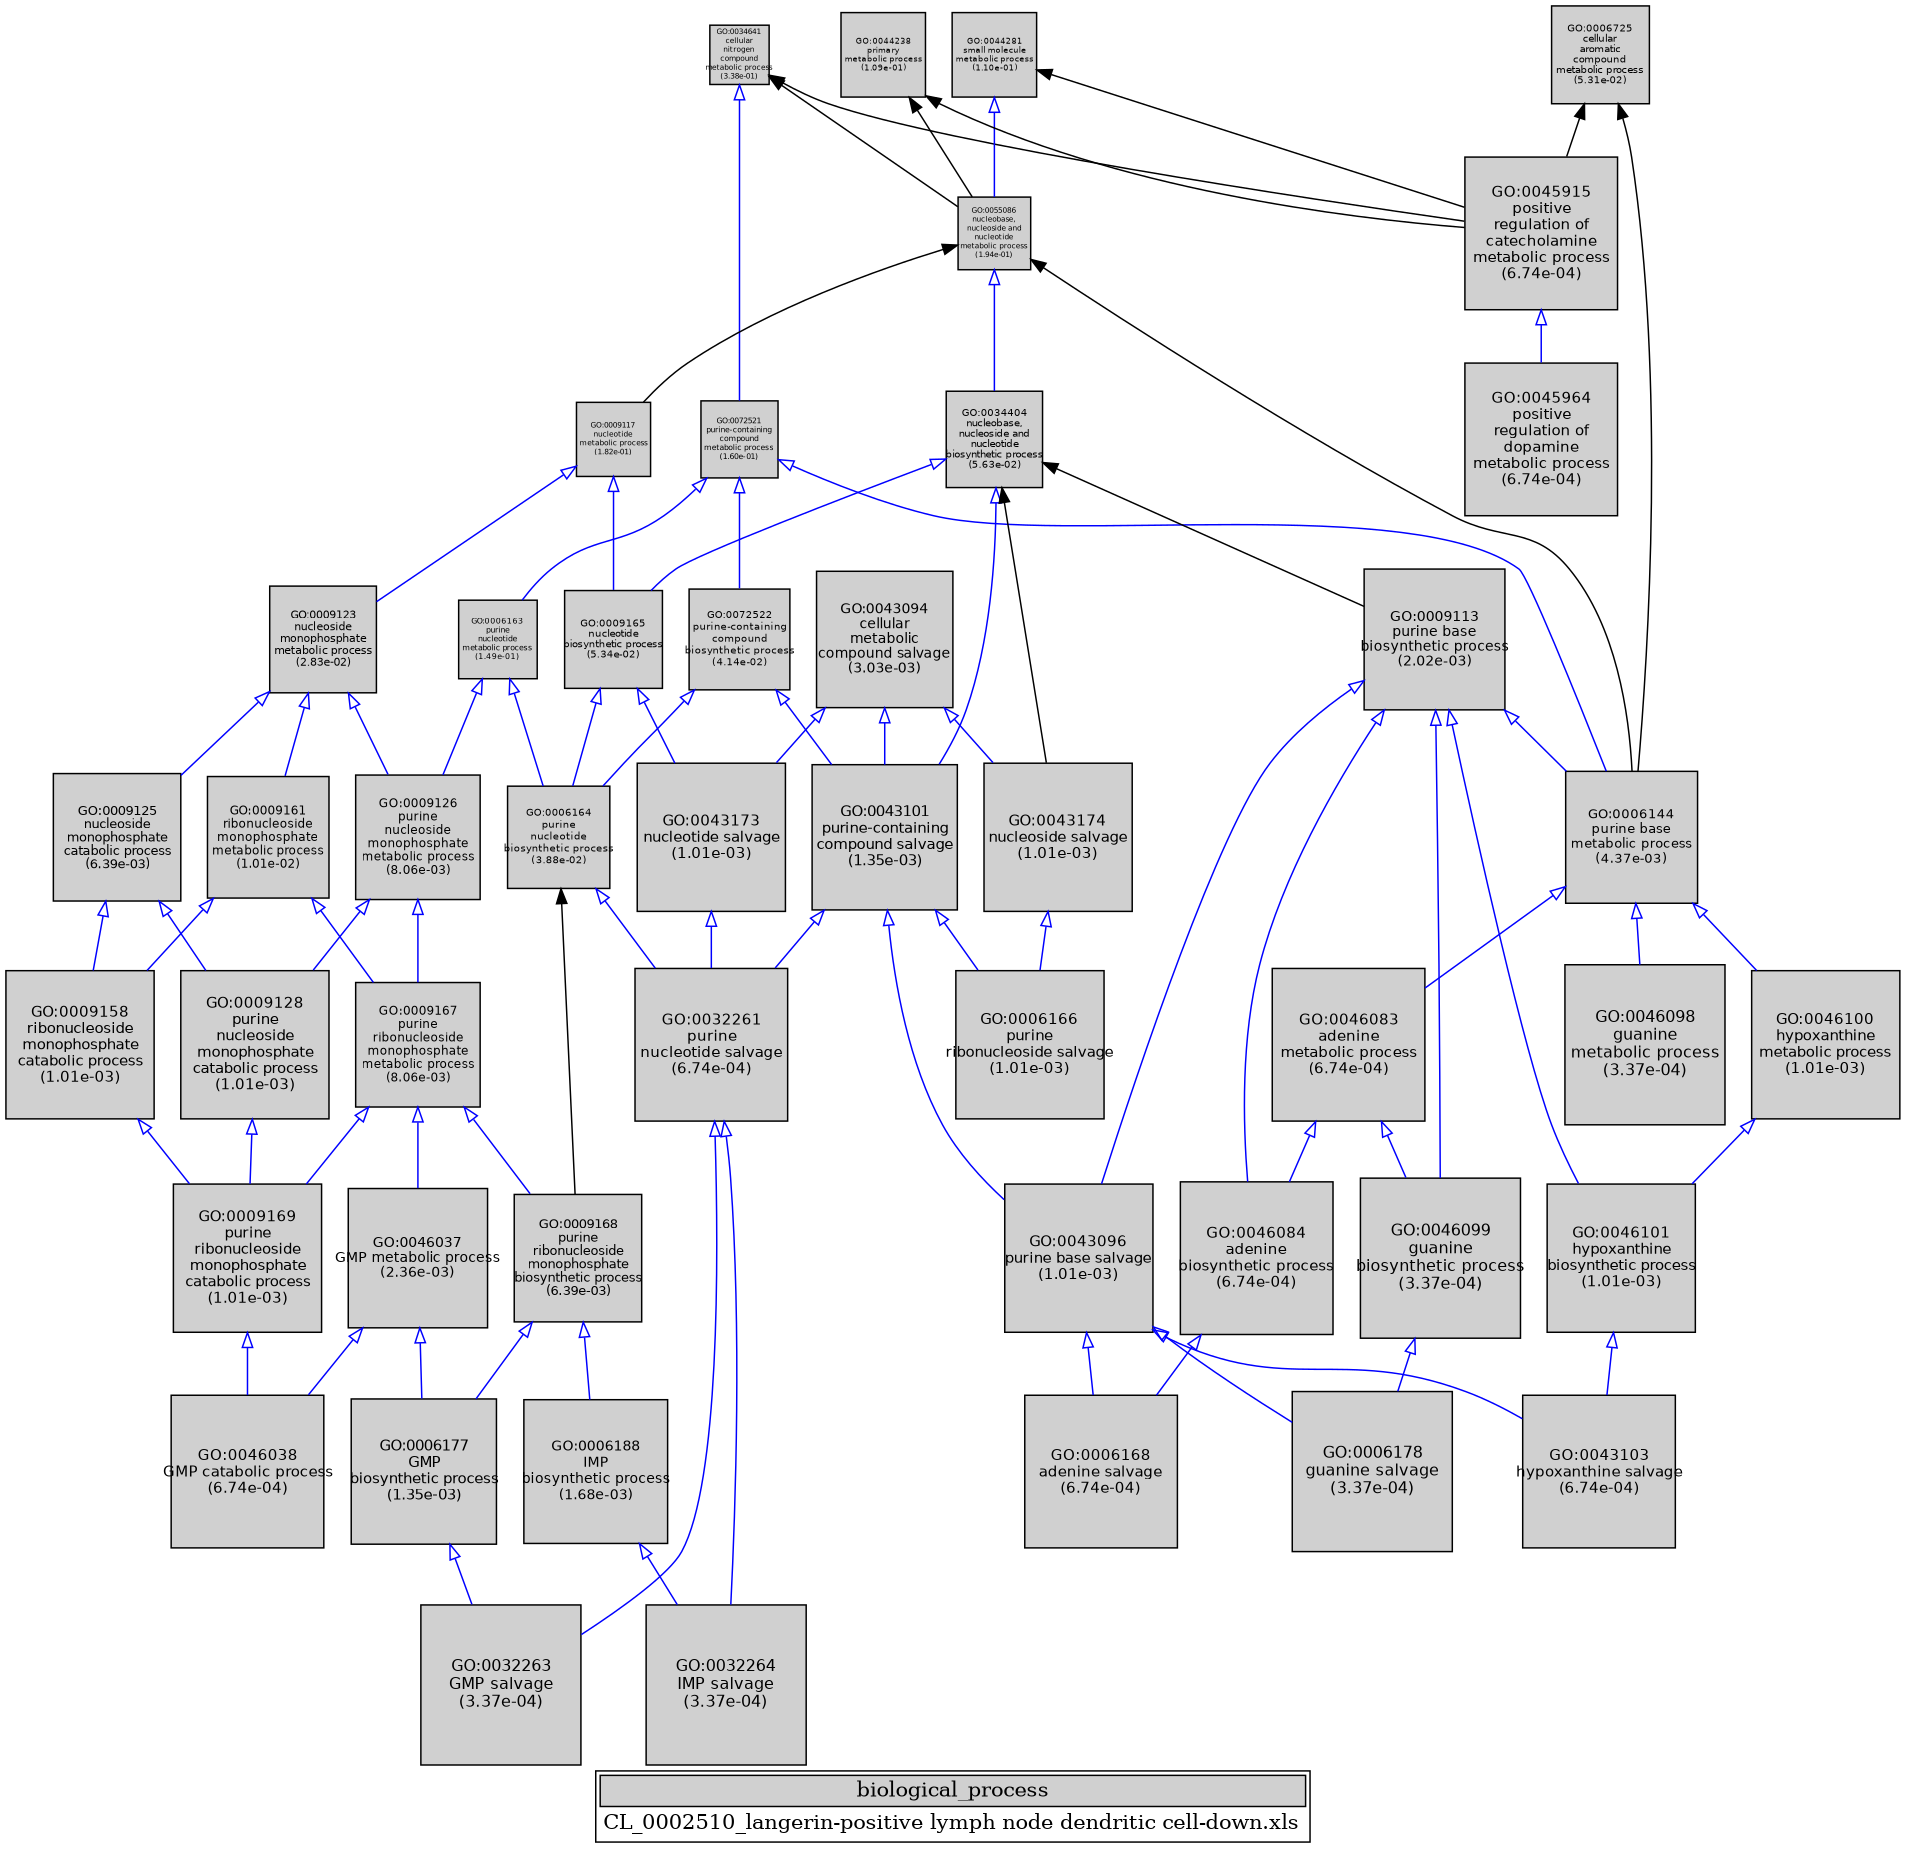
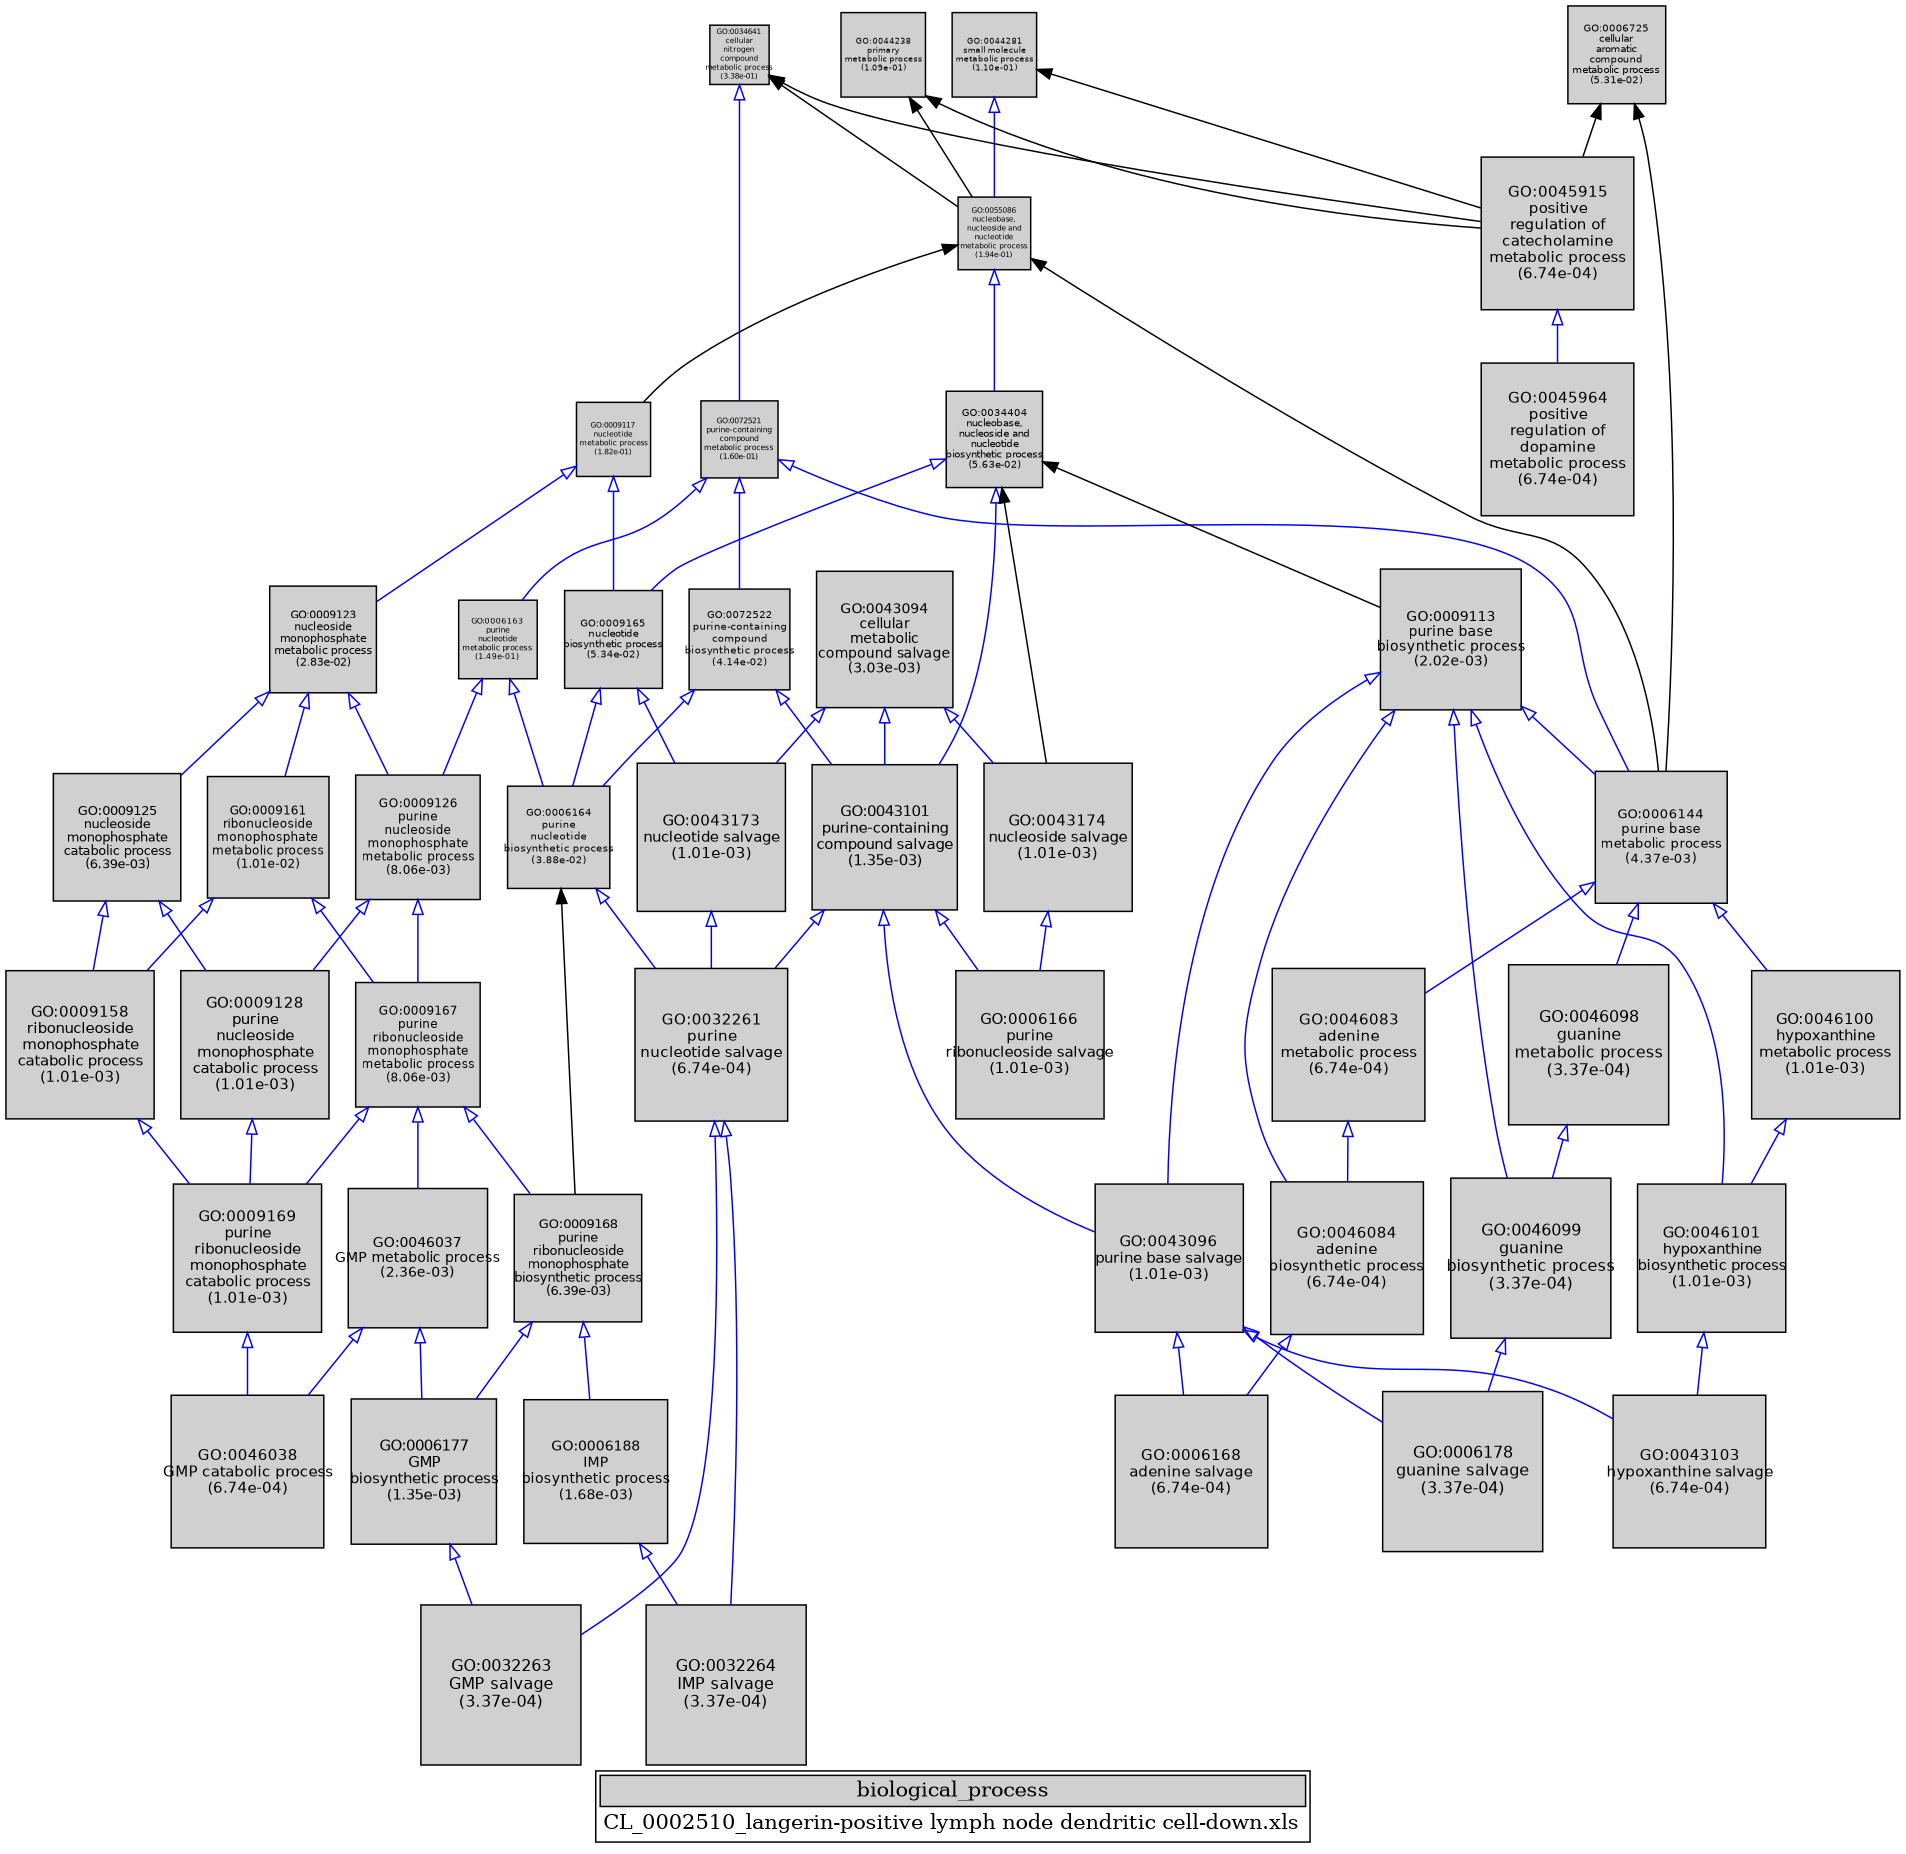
(1397, 1157) -> (1558, 1159)
